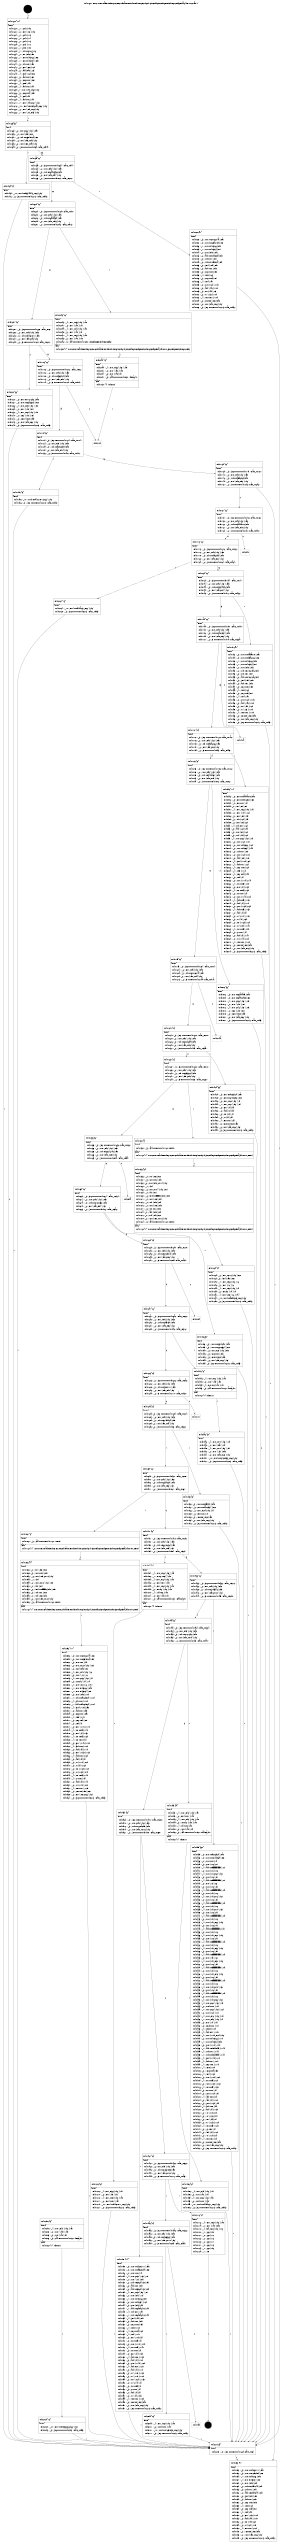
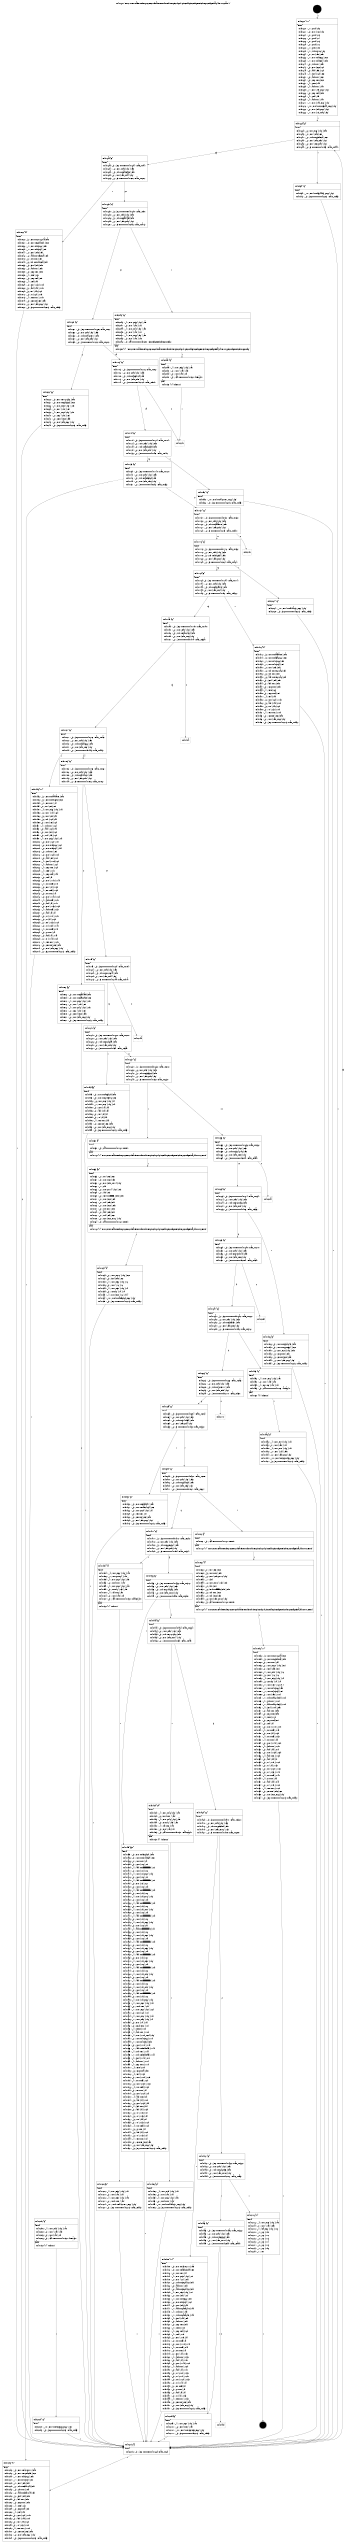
none -> (342, 1379)
